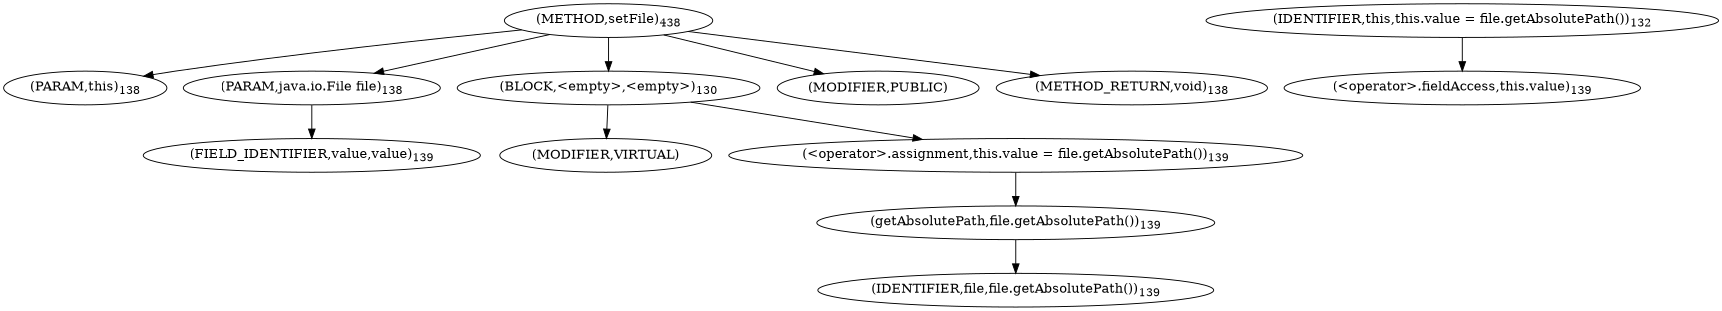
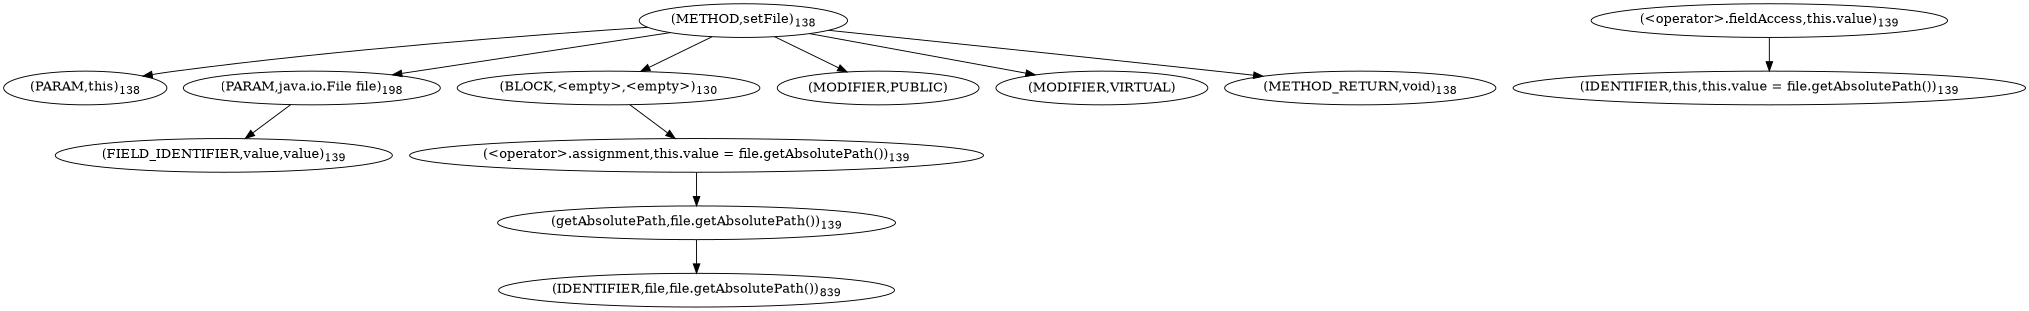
(670, 19) -> (805, 19)
(1641, 19) -> (1948, 87)
(1462, 50) -> (1769, 50)
(392, 87) -> (392, 87)
(607, 117) -> (918, 53)
(1150, 289) -> (830, 289)
